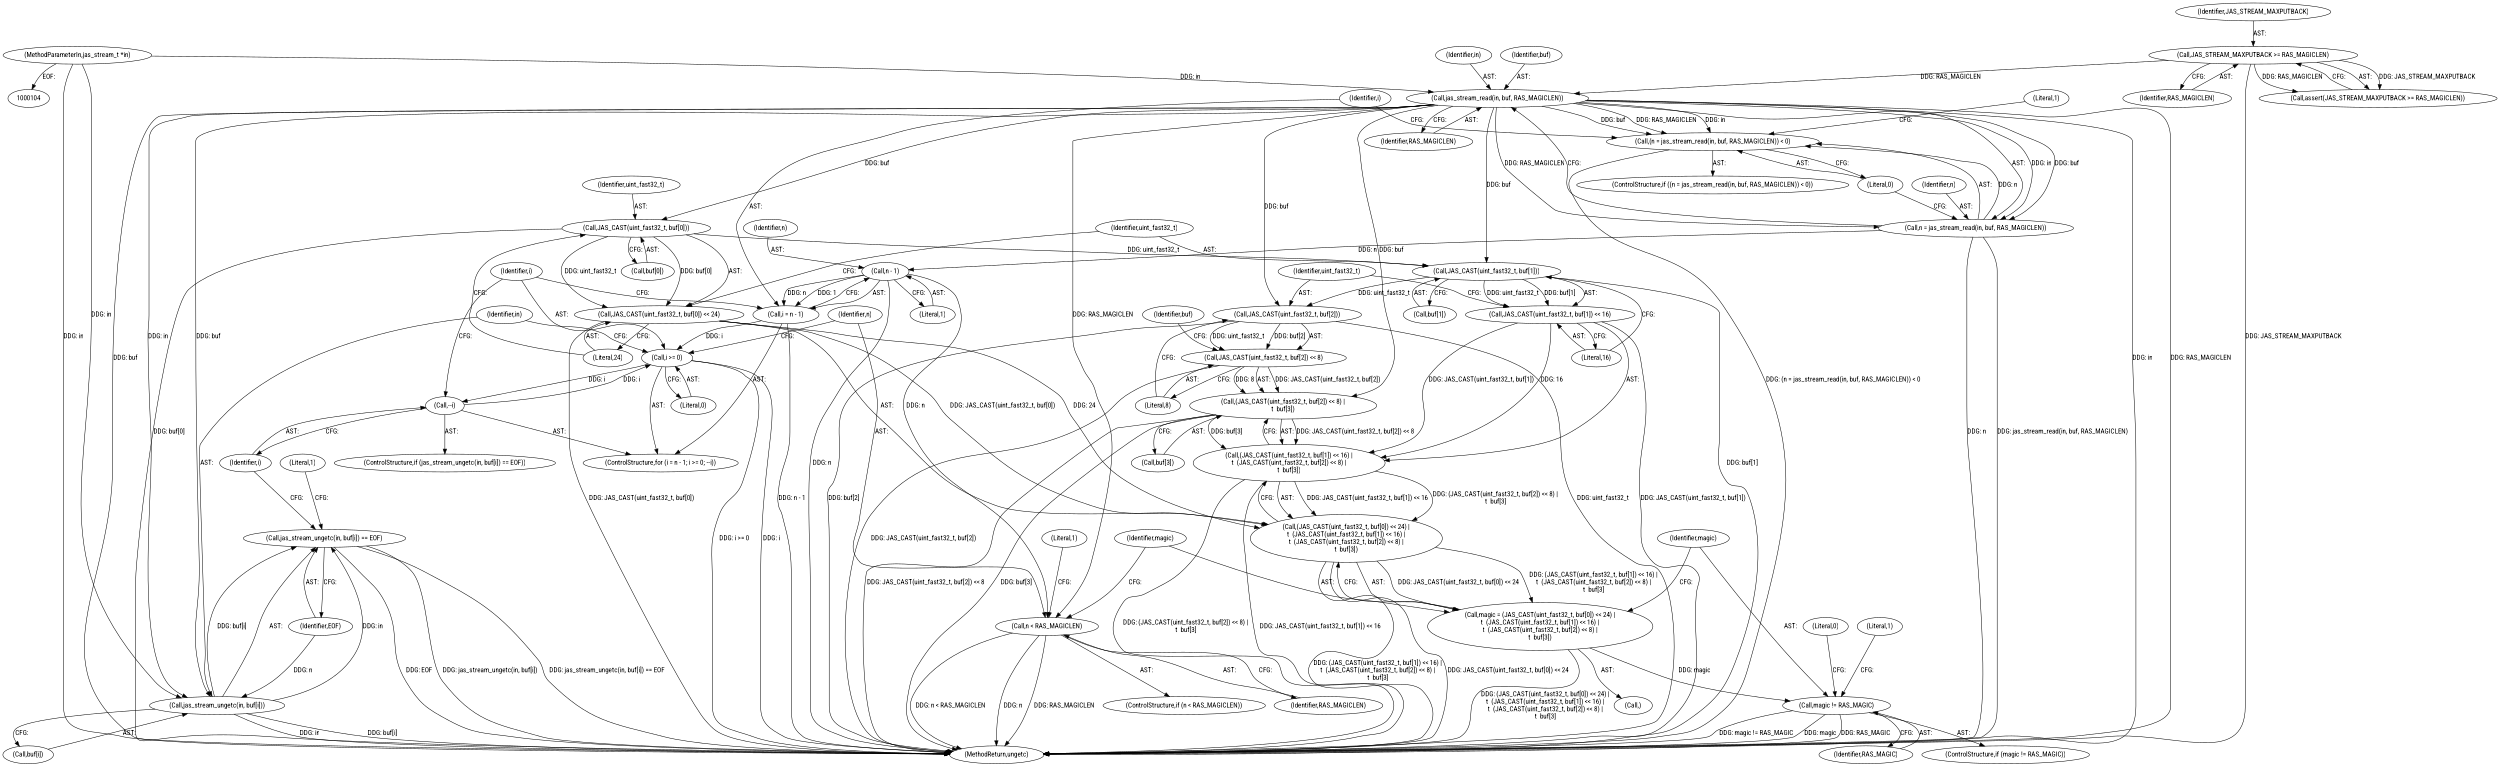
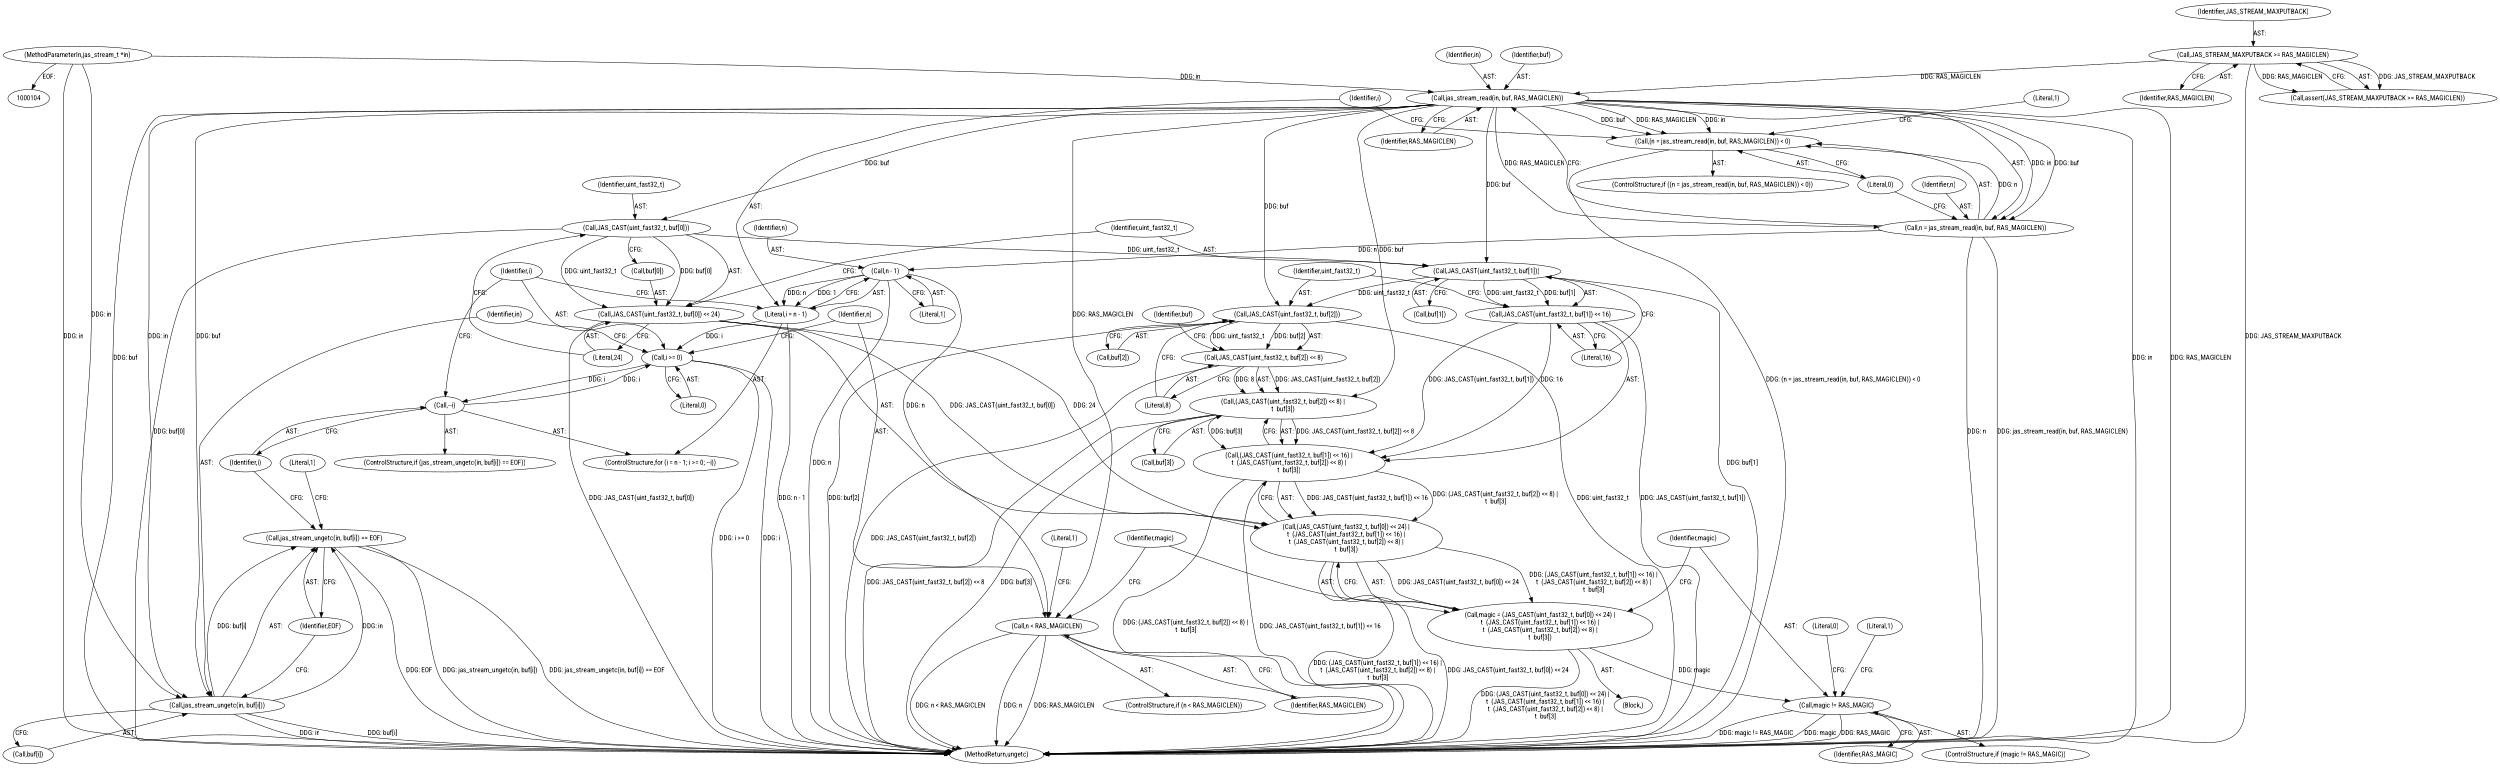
(646, 252) -> (653, 291)
(786, 315) -> (786, 315)
none -> (1113, 358)
(650, 407) -> none
(303, 671) -> (303, 671)
(1633, 706) -> (1633, 706)
